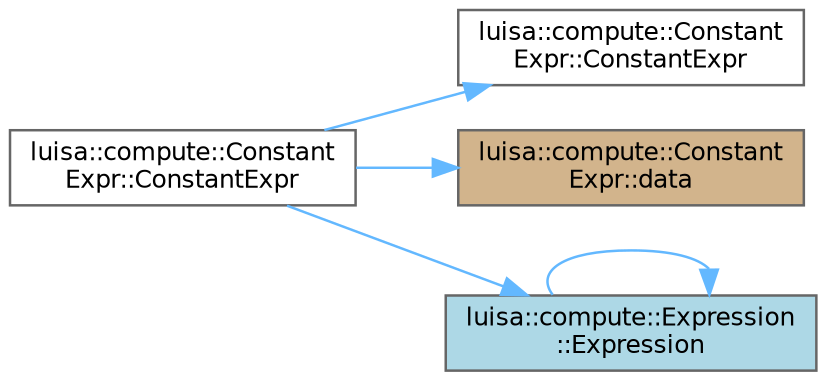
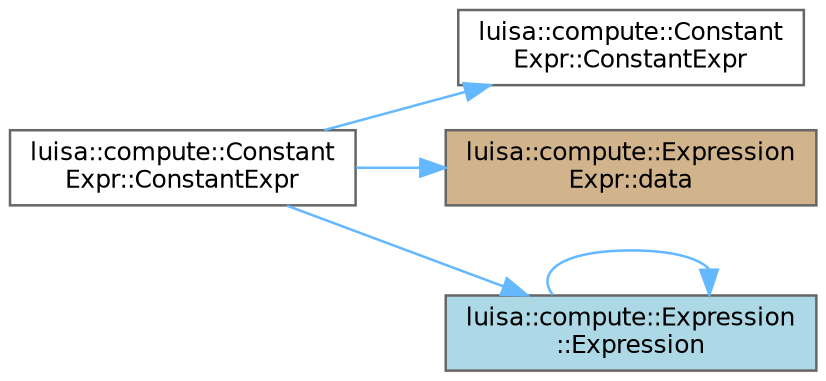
(631, 168) -> (631, 168)
